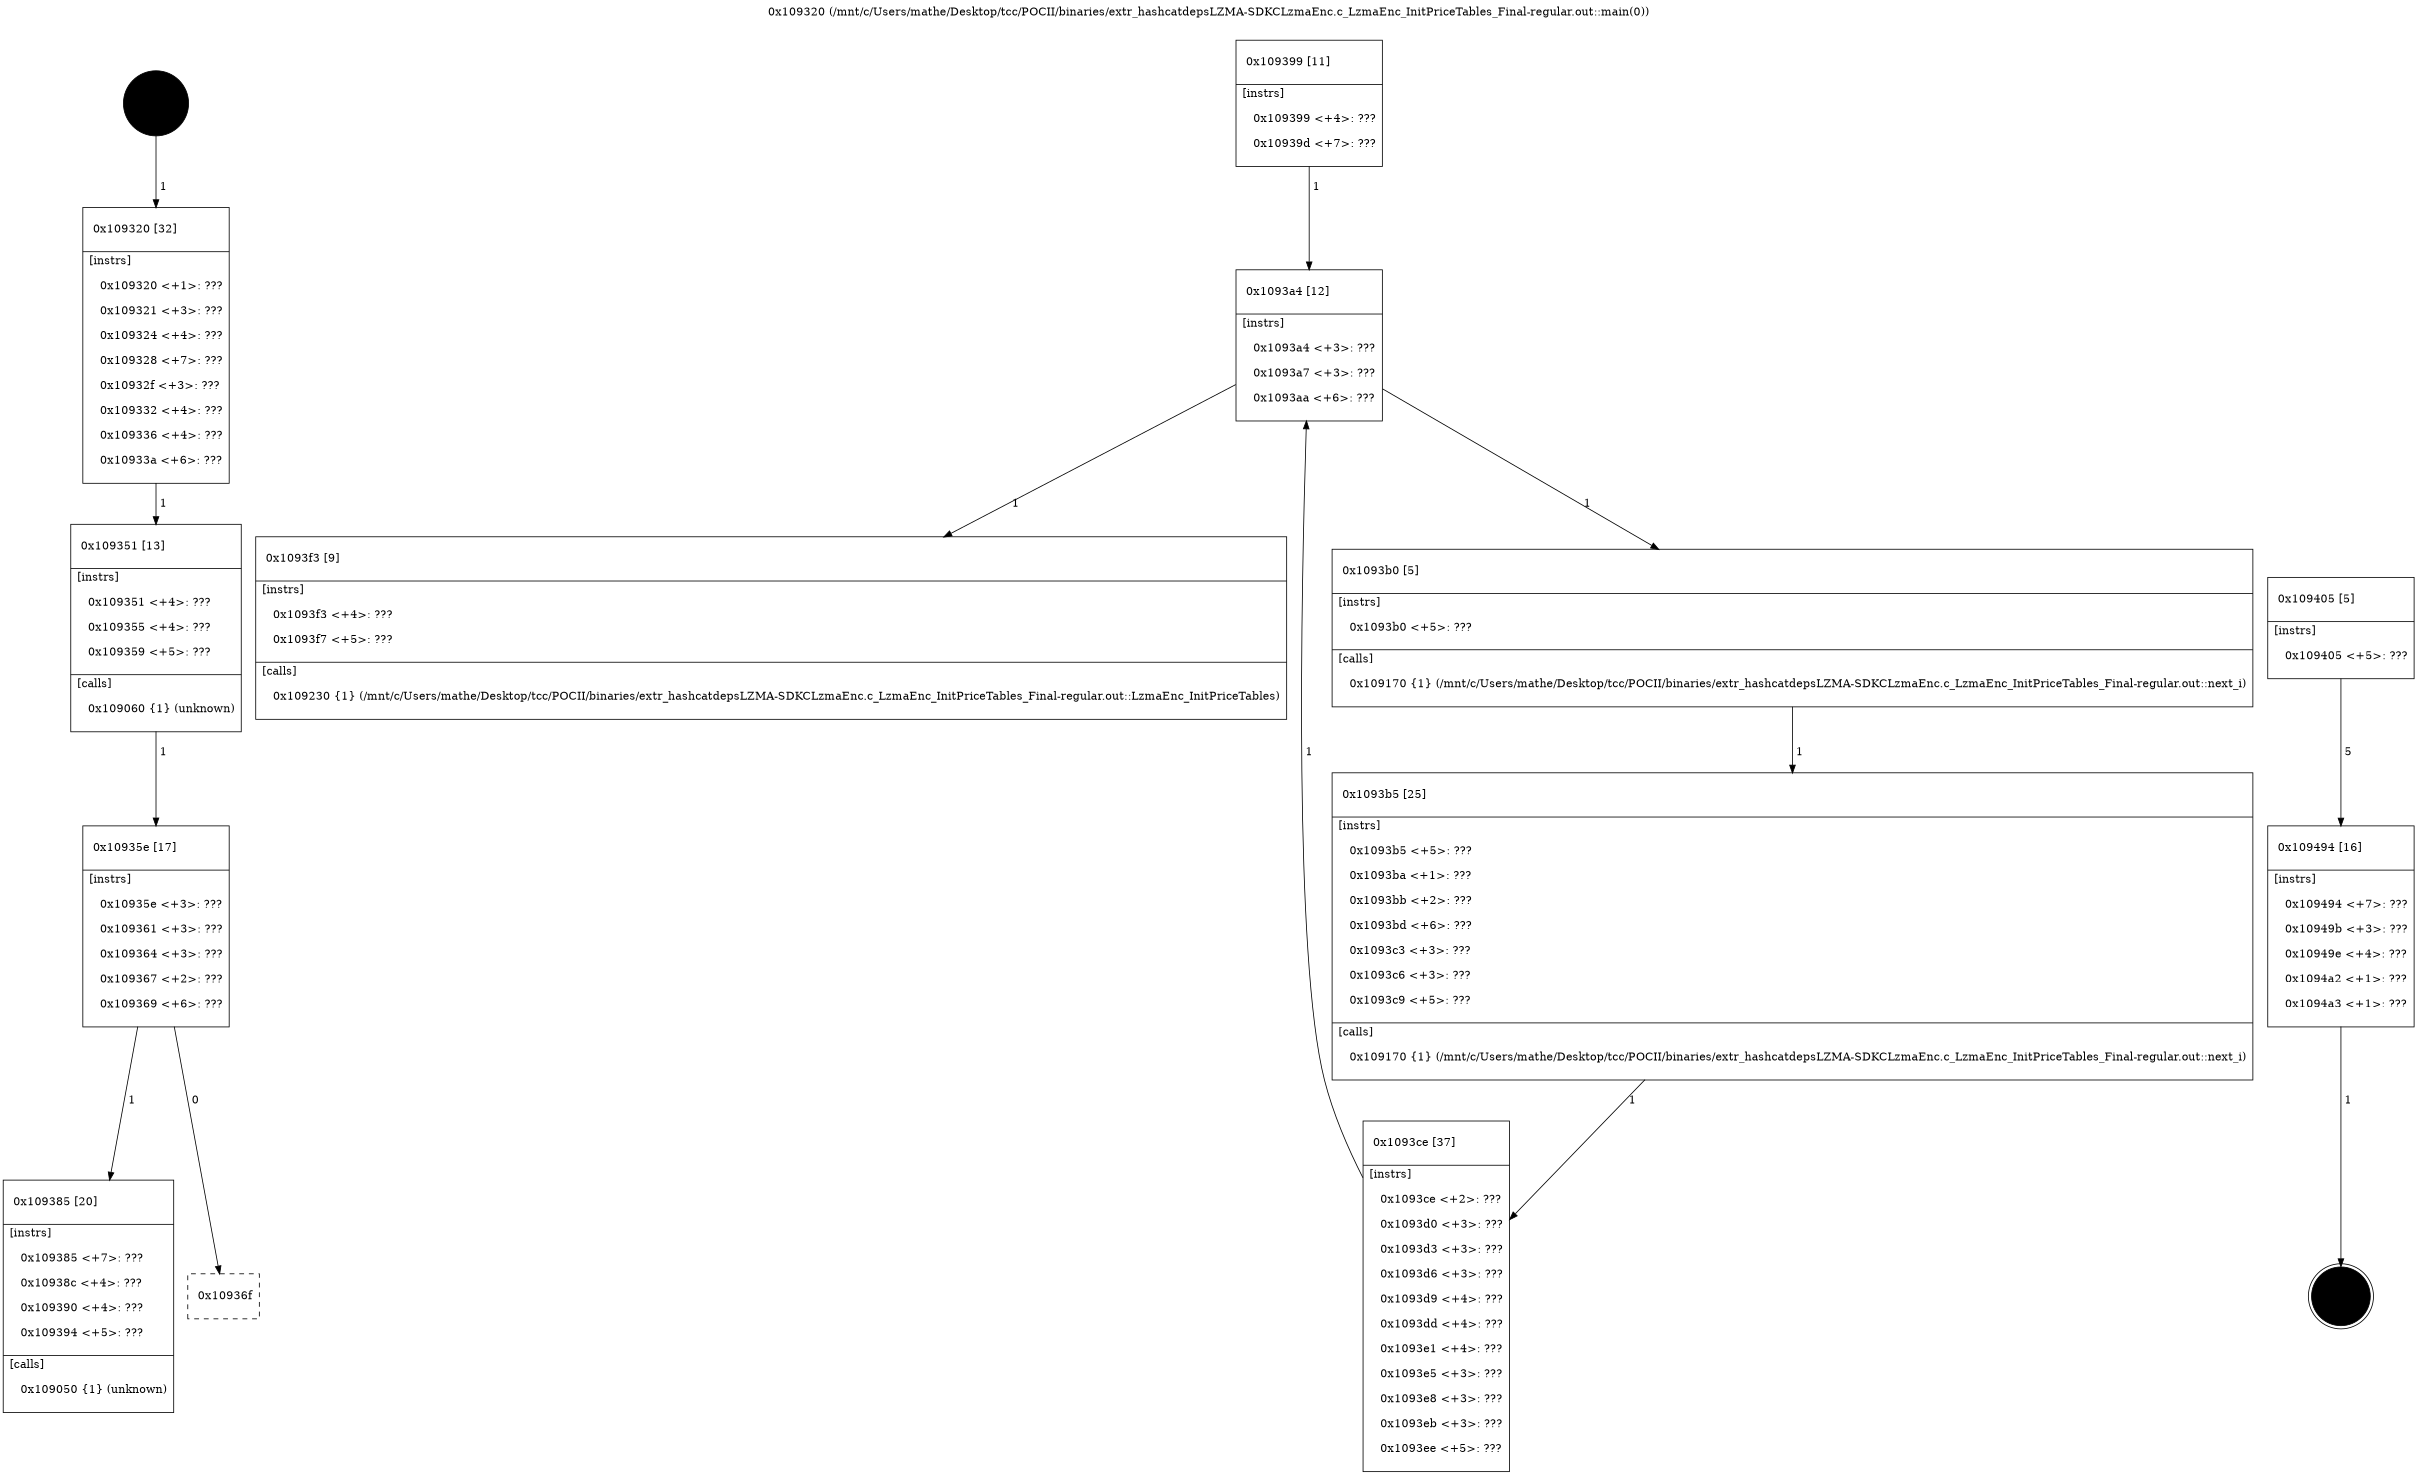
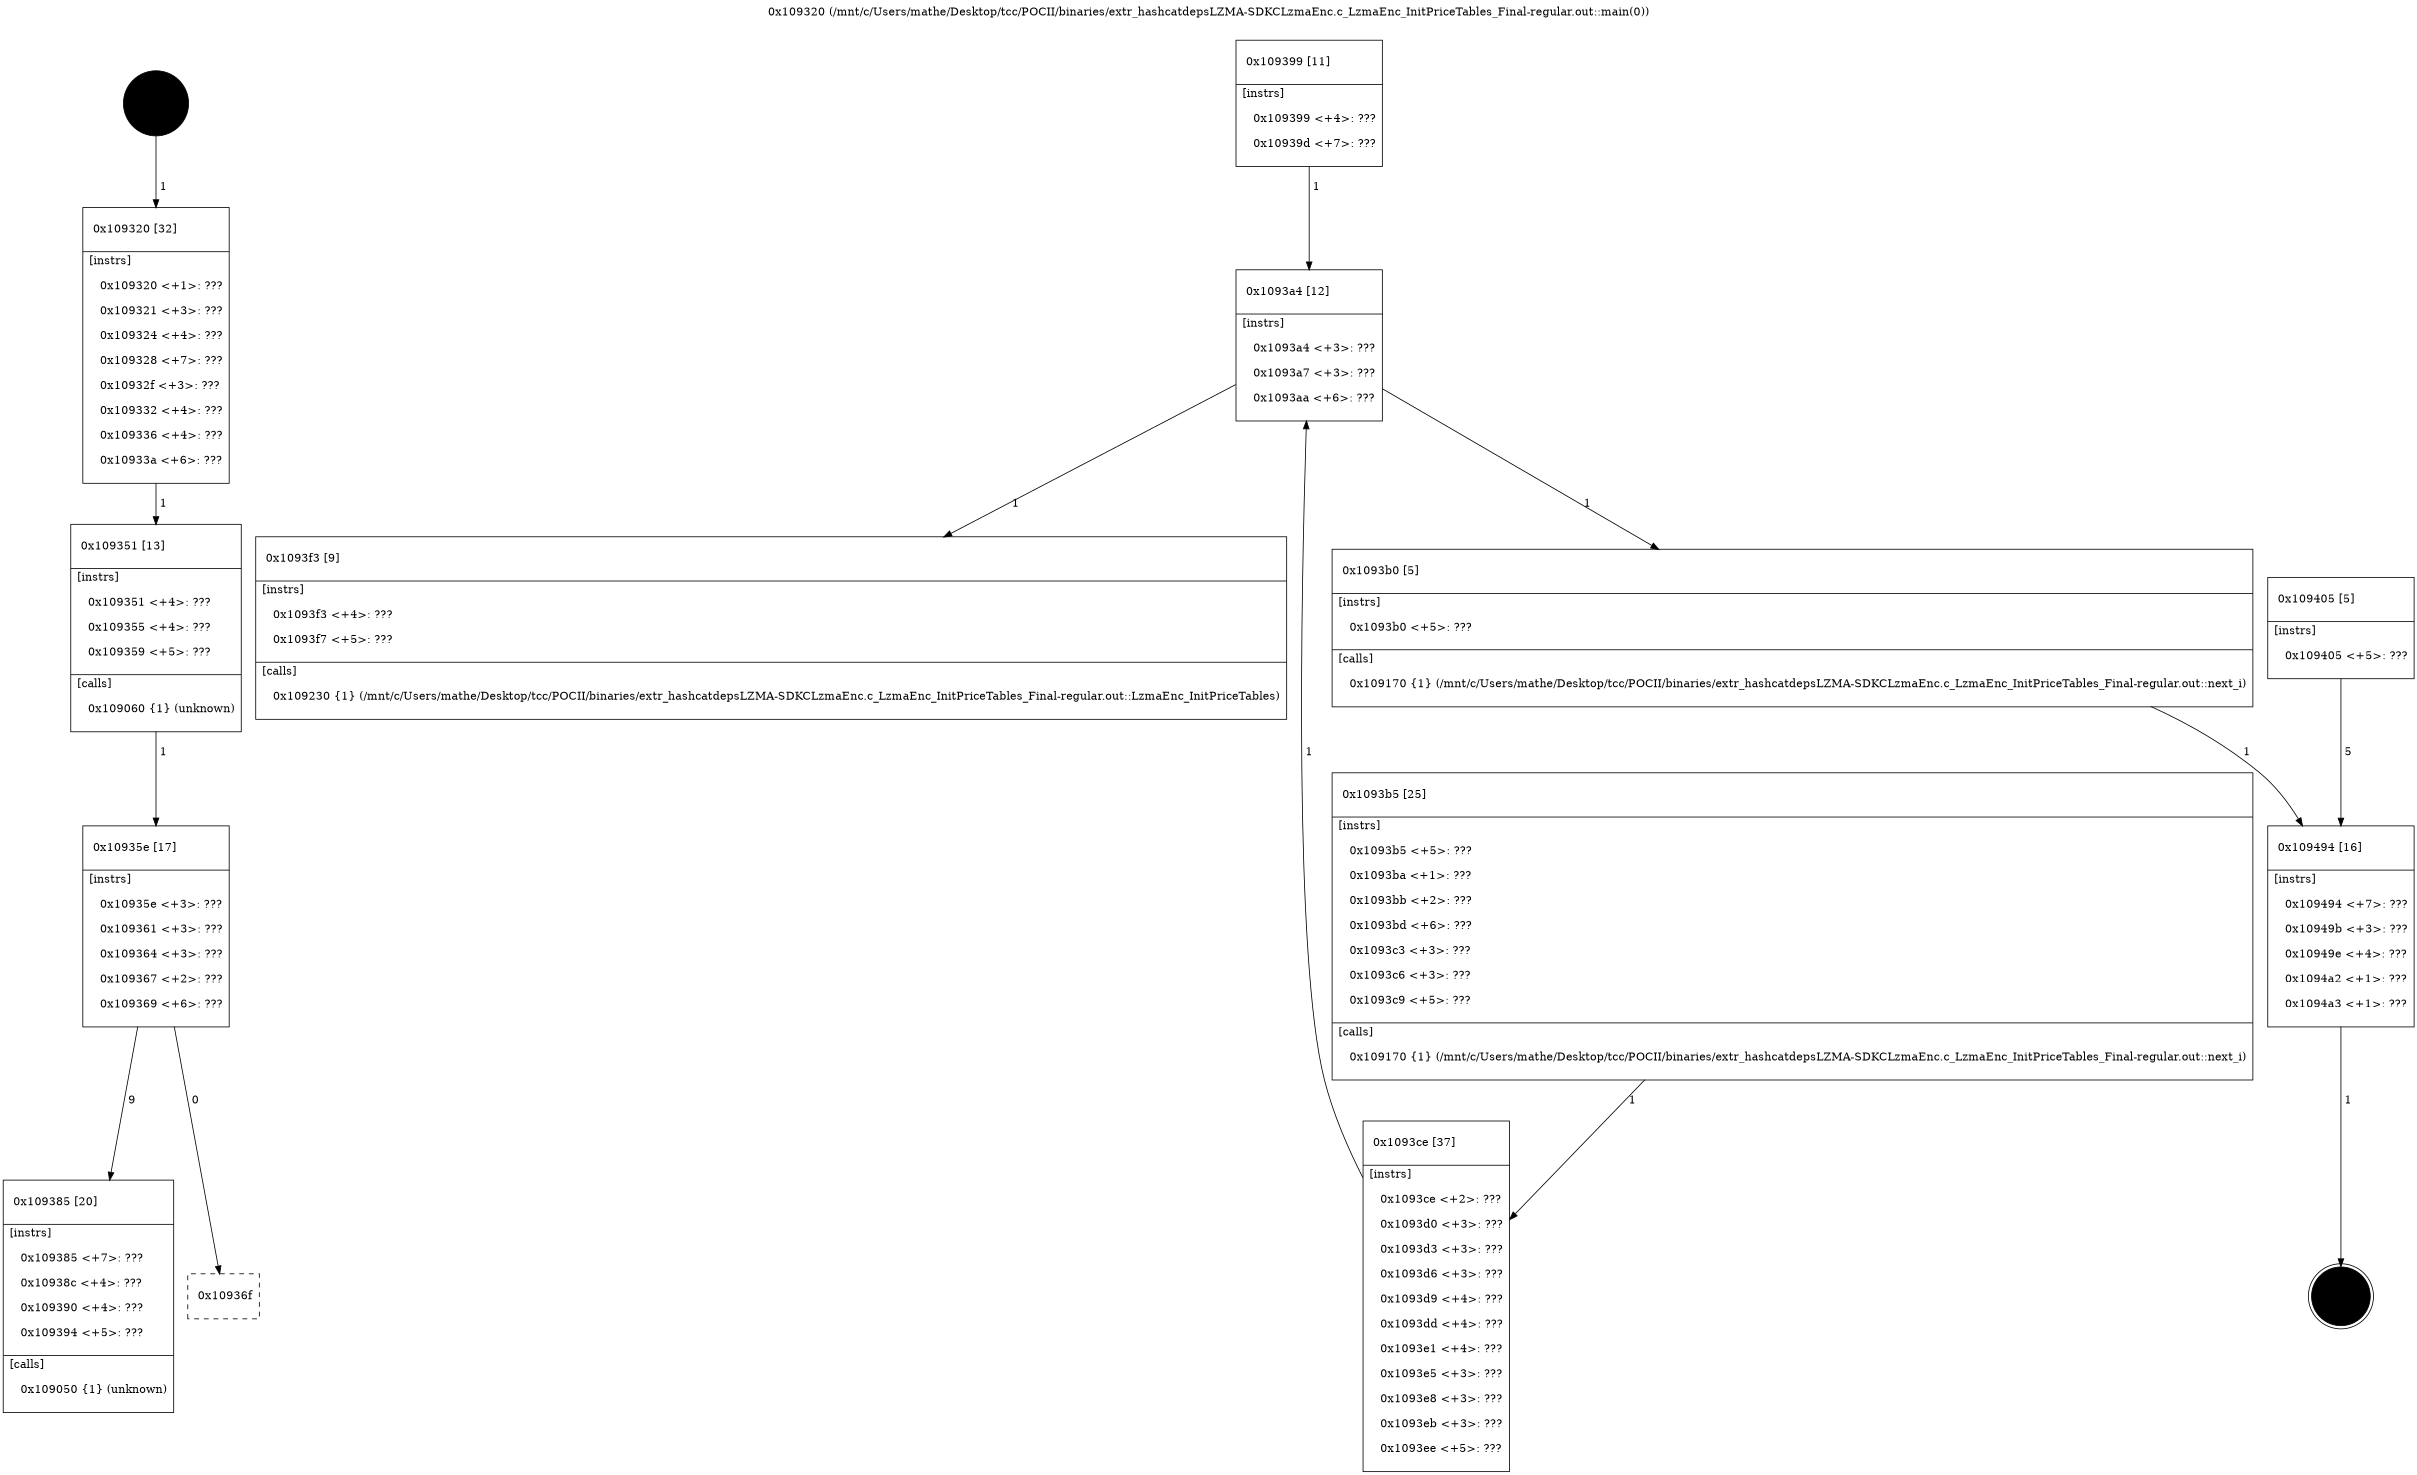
(1792, 736) -> (2233, 753)
(130, 1101) -> (130, 1101)
